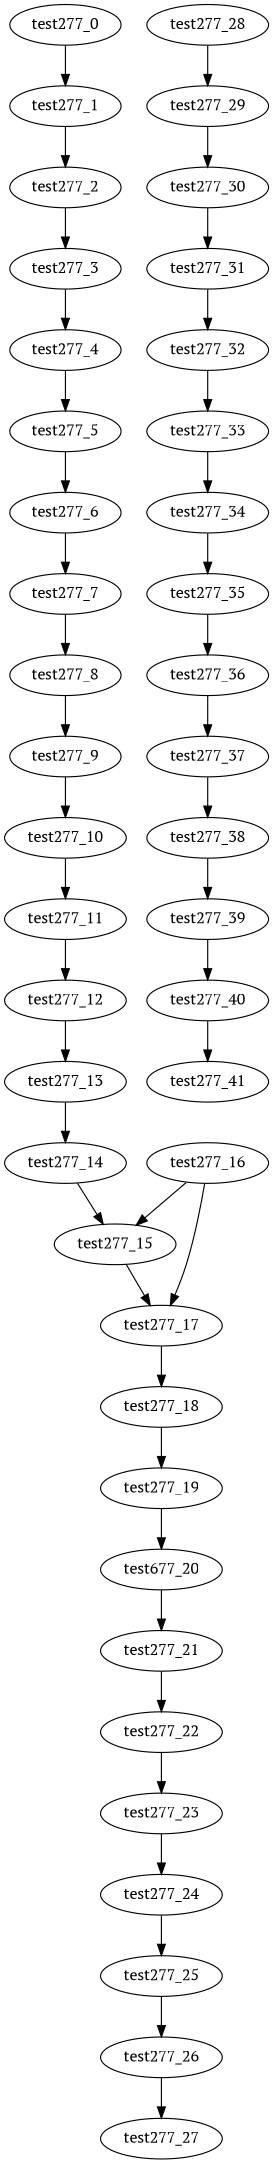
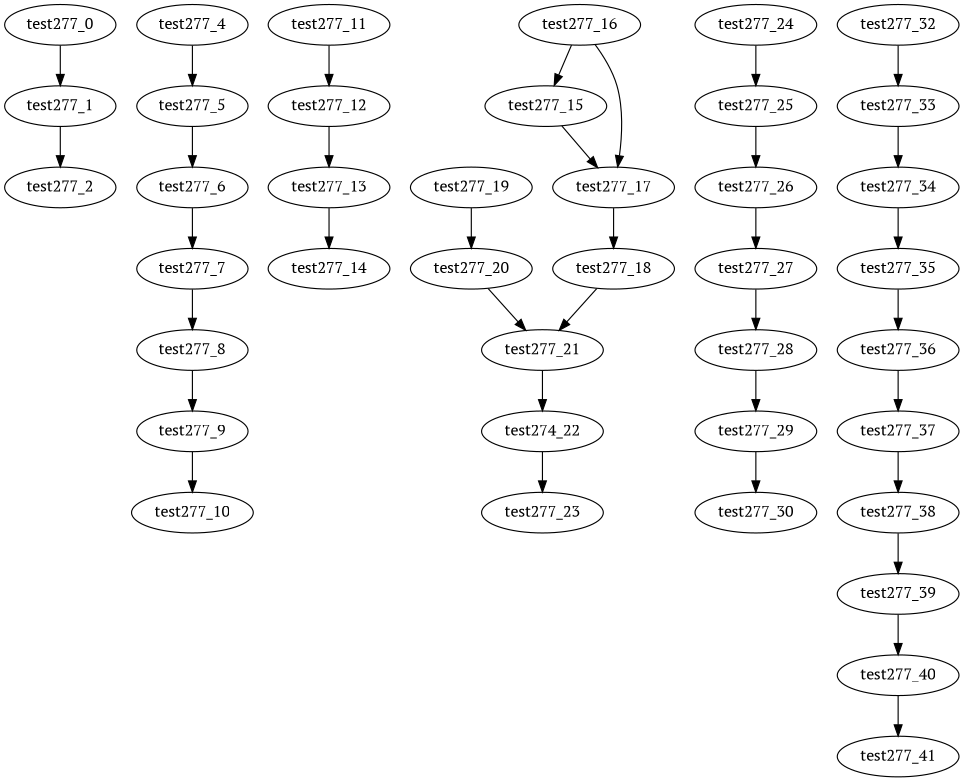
(65, 269) -> none
(208, 269) -> none
none -> (756, 304)
(65, 873) -> none
(87, 1199) -> none
(161, 1442) -> (582, 305)
(161, 1570) -> (471, 269)
(161, 1732) -> (542, 431)
(161, 1849) -> none
